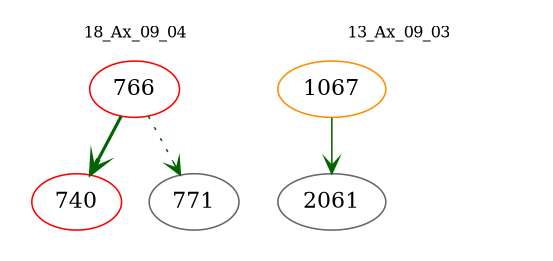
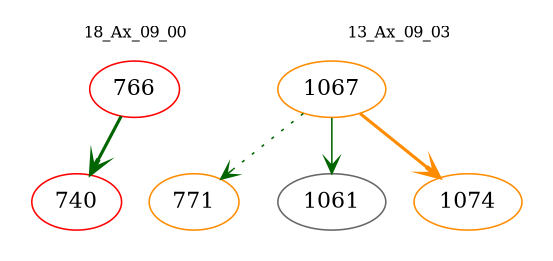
(135, 34) -> (135, 34)
(161, 139) -> (275, 136)
(194, 202) -> (194, 202)
(332, 202) -> (332, 202)
none -> (468, 202)
